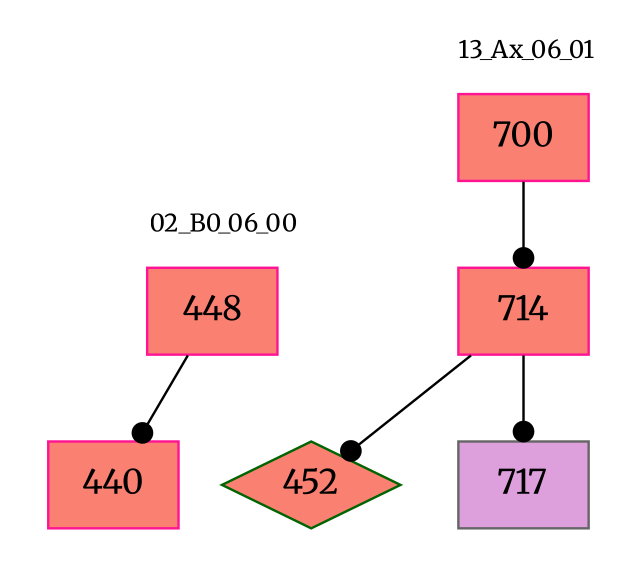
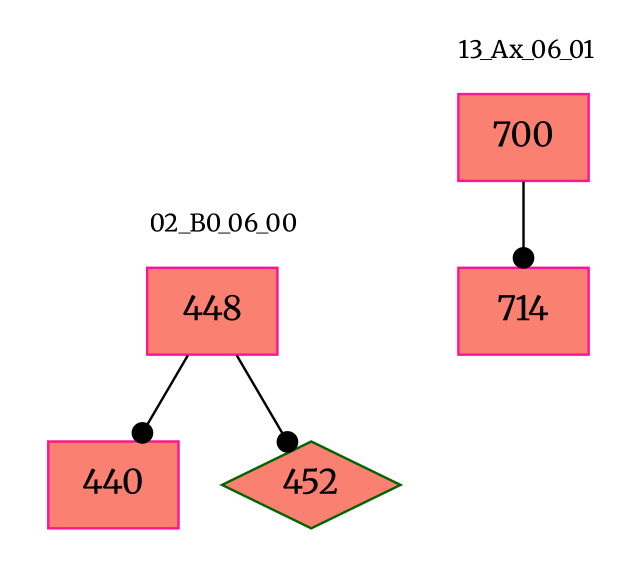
(404, 409) -> (260, 394)
(524, 485) -> none
